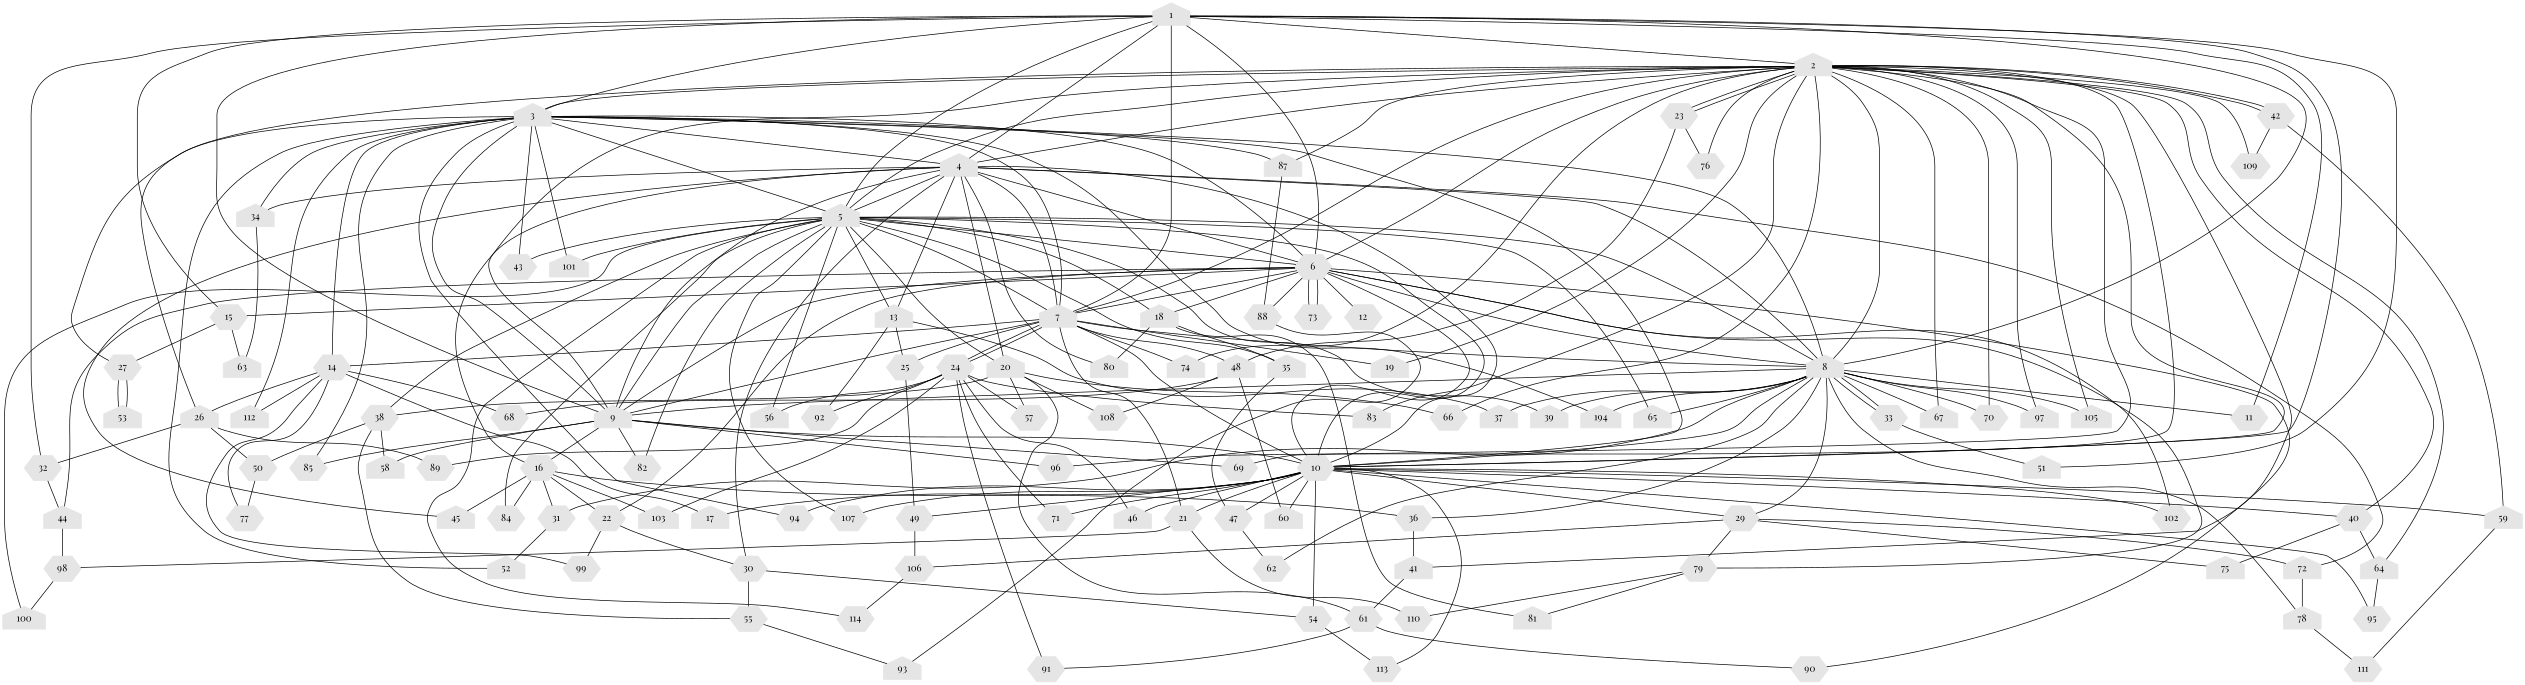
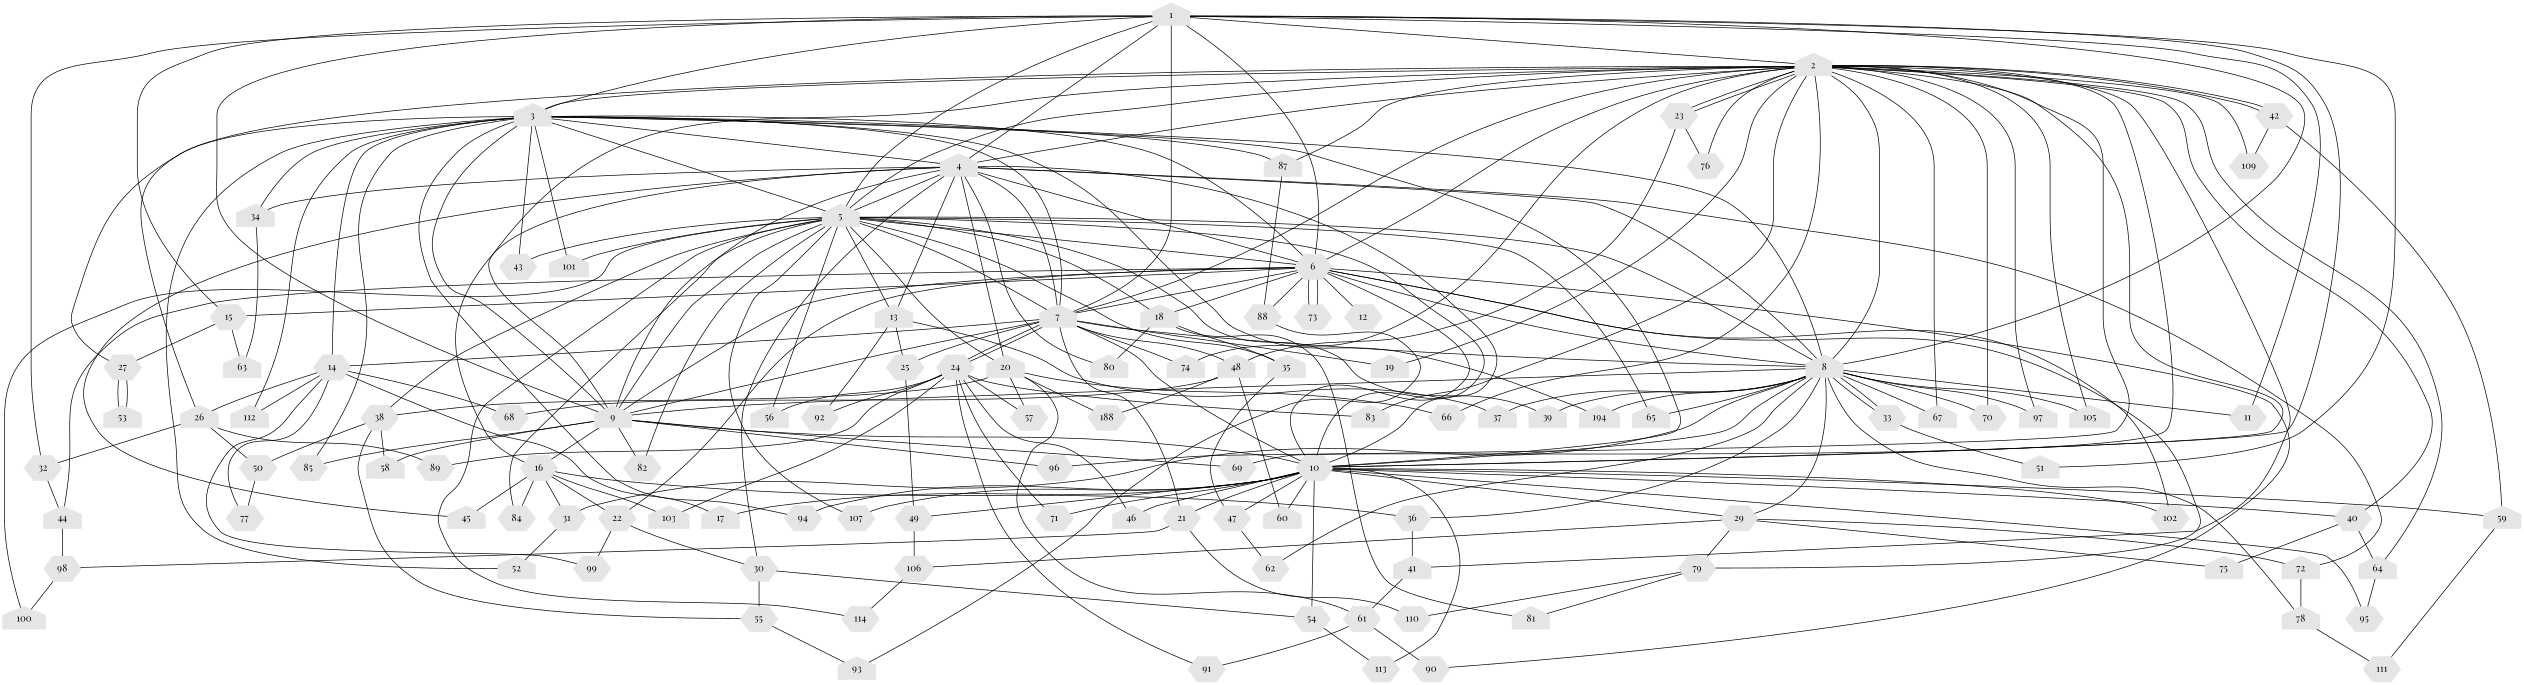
(1108, 418) -> (1107, 418)
